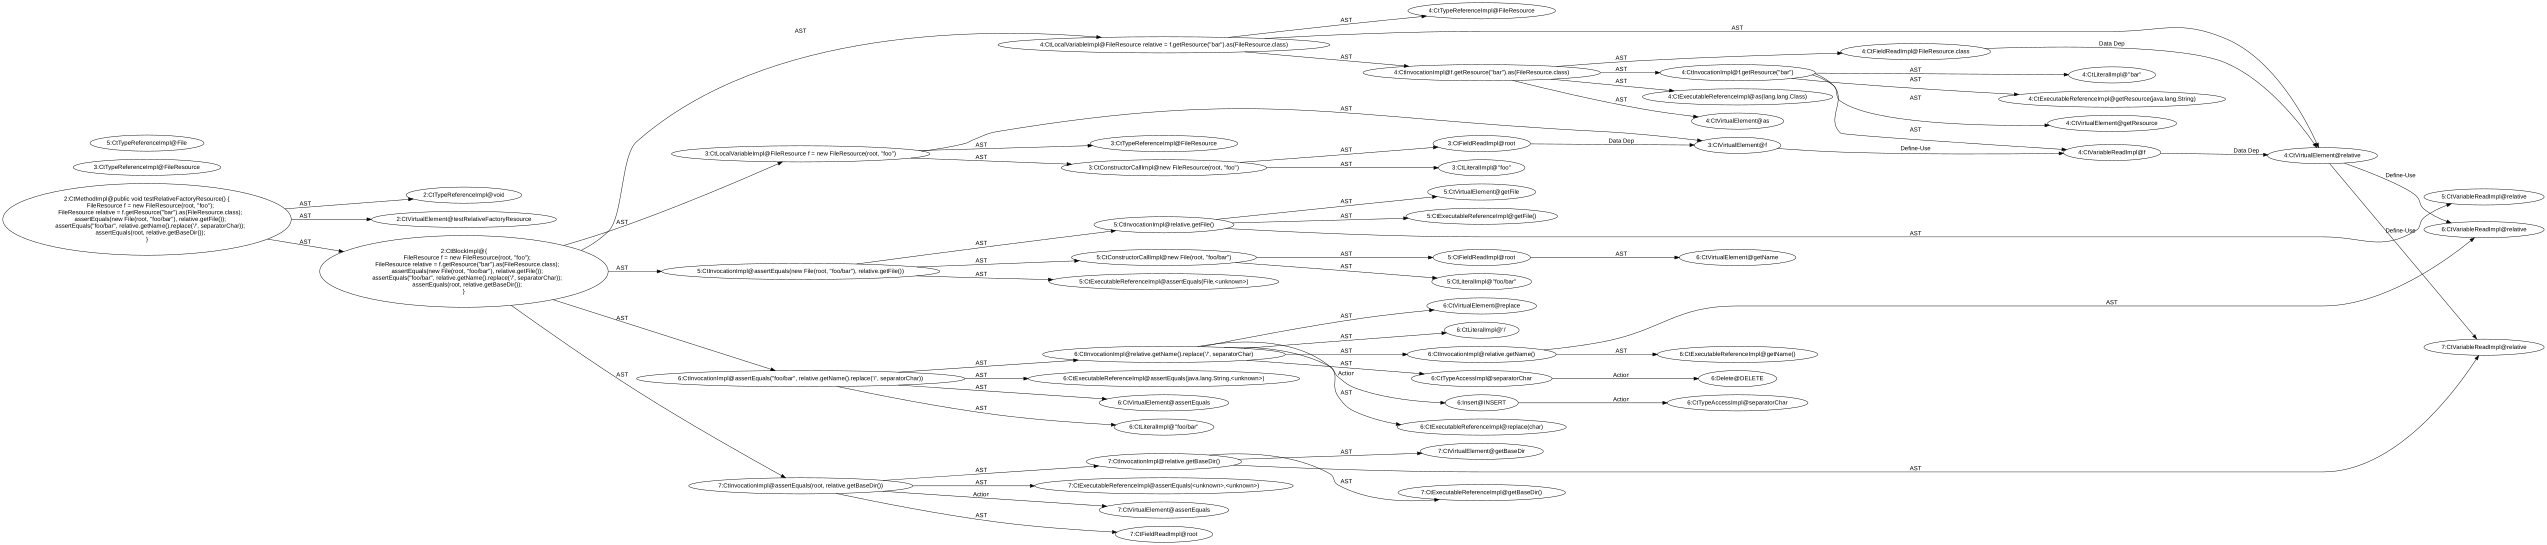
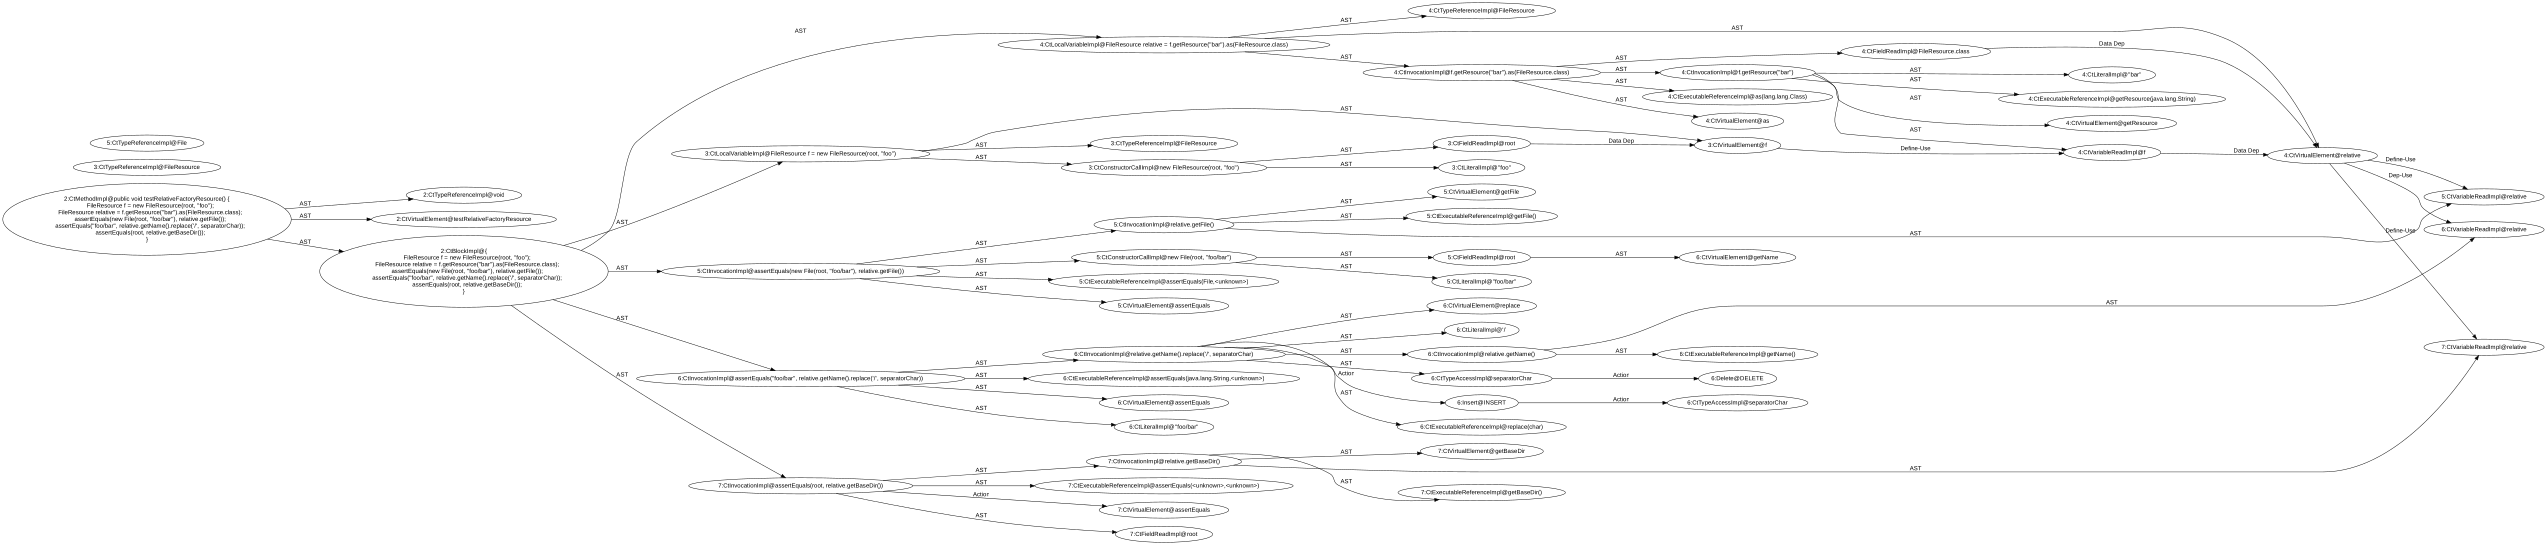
none -> (2417, 170)
(2401, 176) -> (2401, 176)
none -> (1164, 306)
